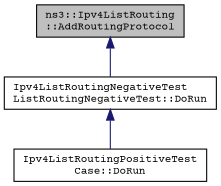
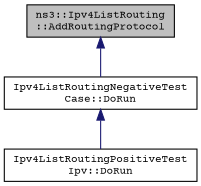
(110, 93) -> (101, 93)
(110, 165) -> (101, 165)
